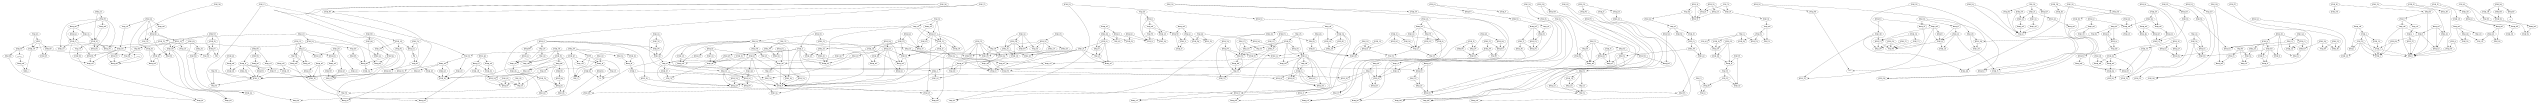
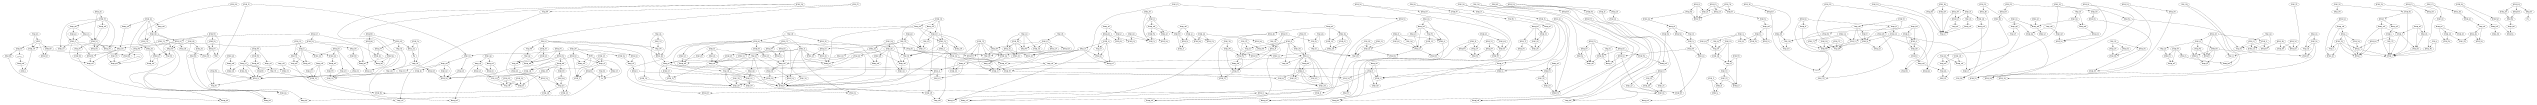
none -> (2198, 49)
